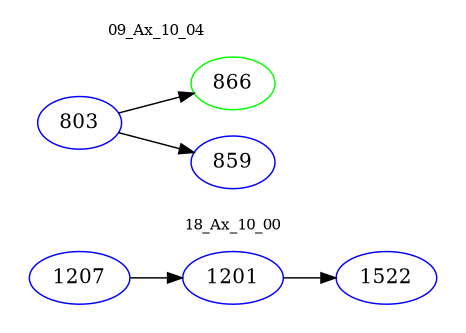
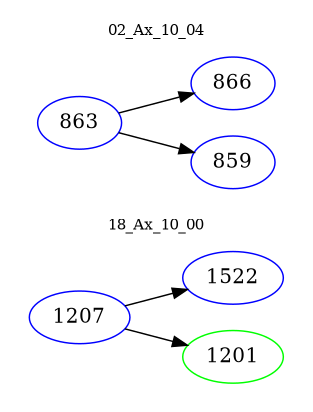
(156, 31) -> (156, 31)
(233, 83) -> (233, 83)
(80, 123) -> (80, 123)
(233, 278) -> (233, 357)
(302, 278) -> (149, 300)
